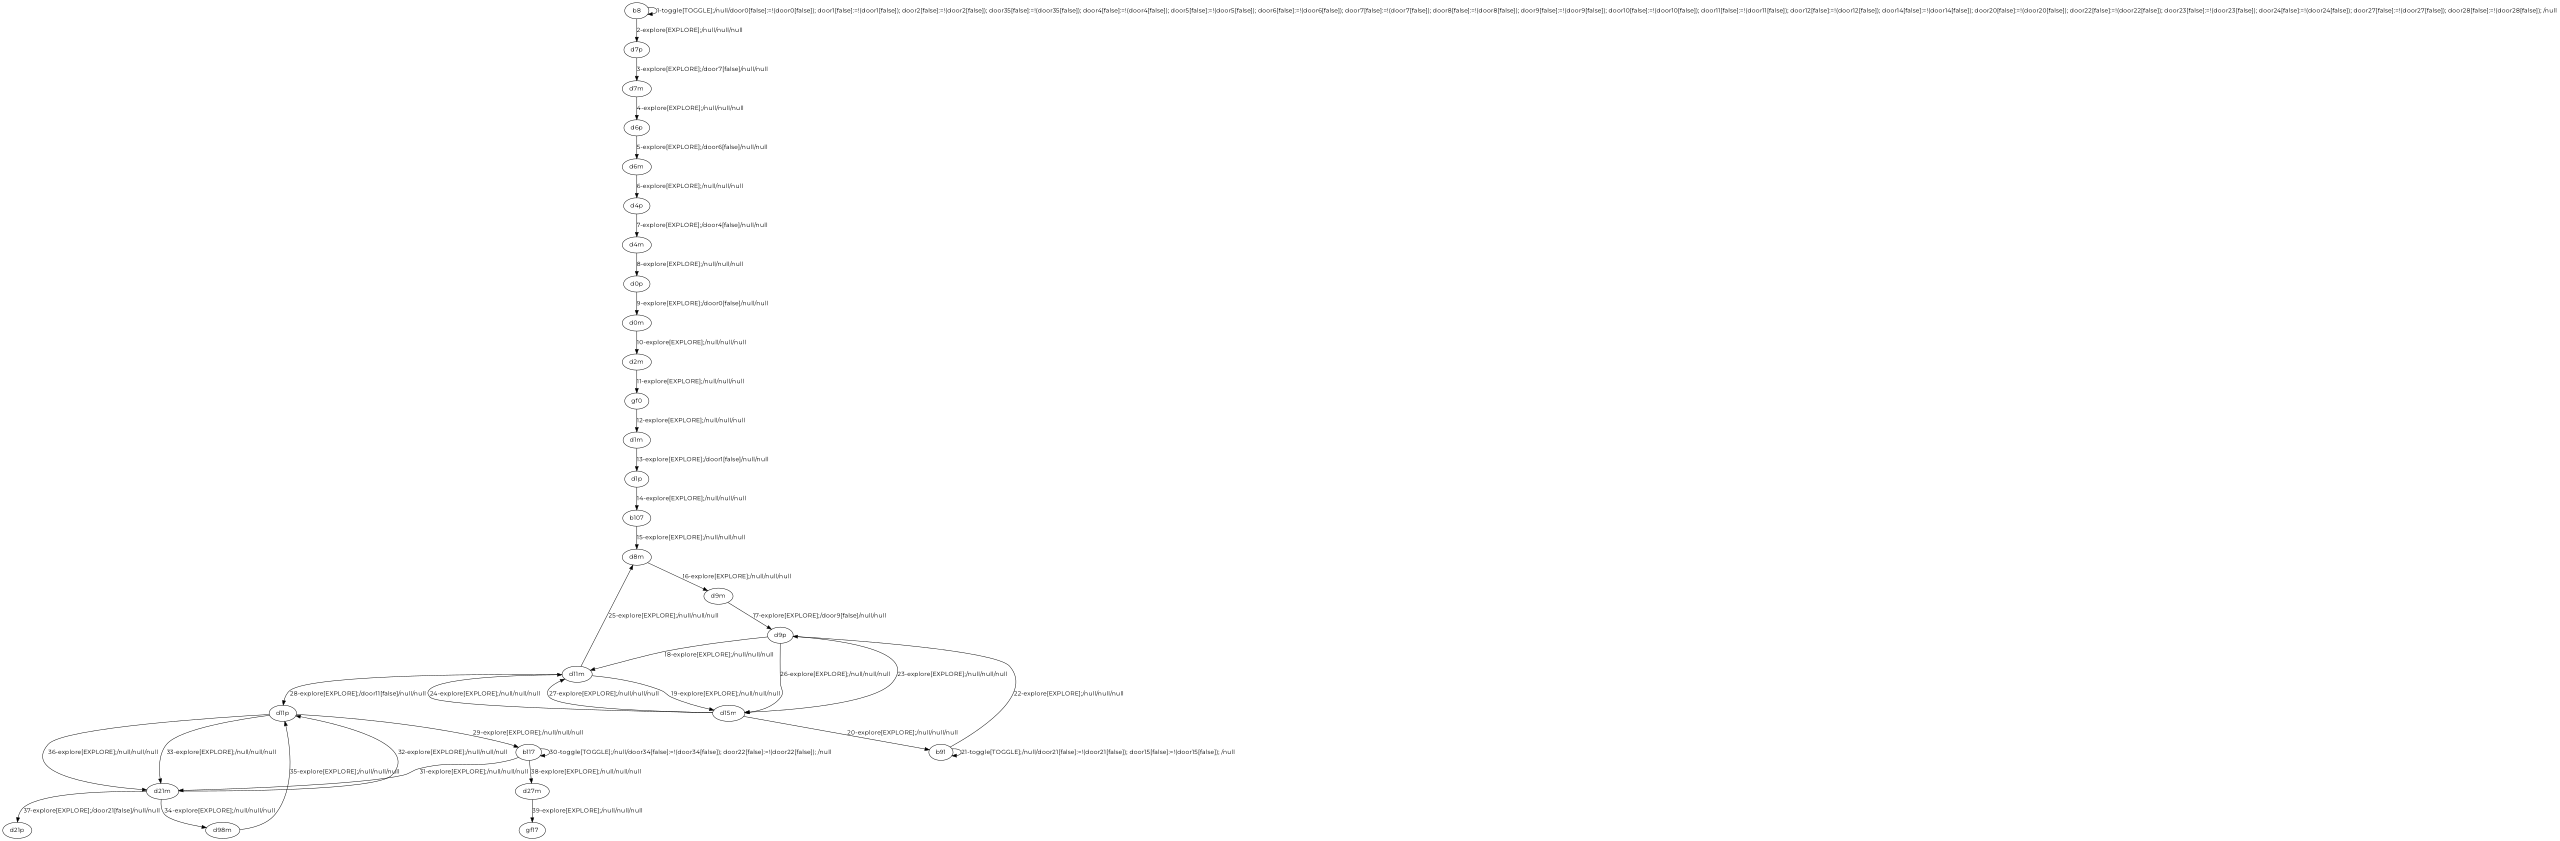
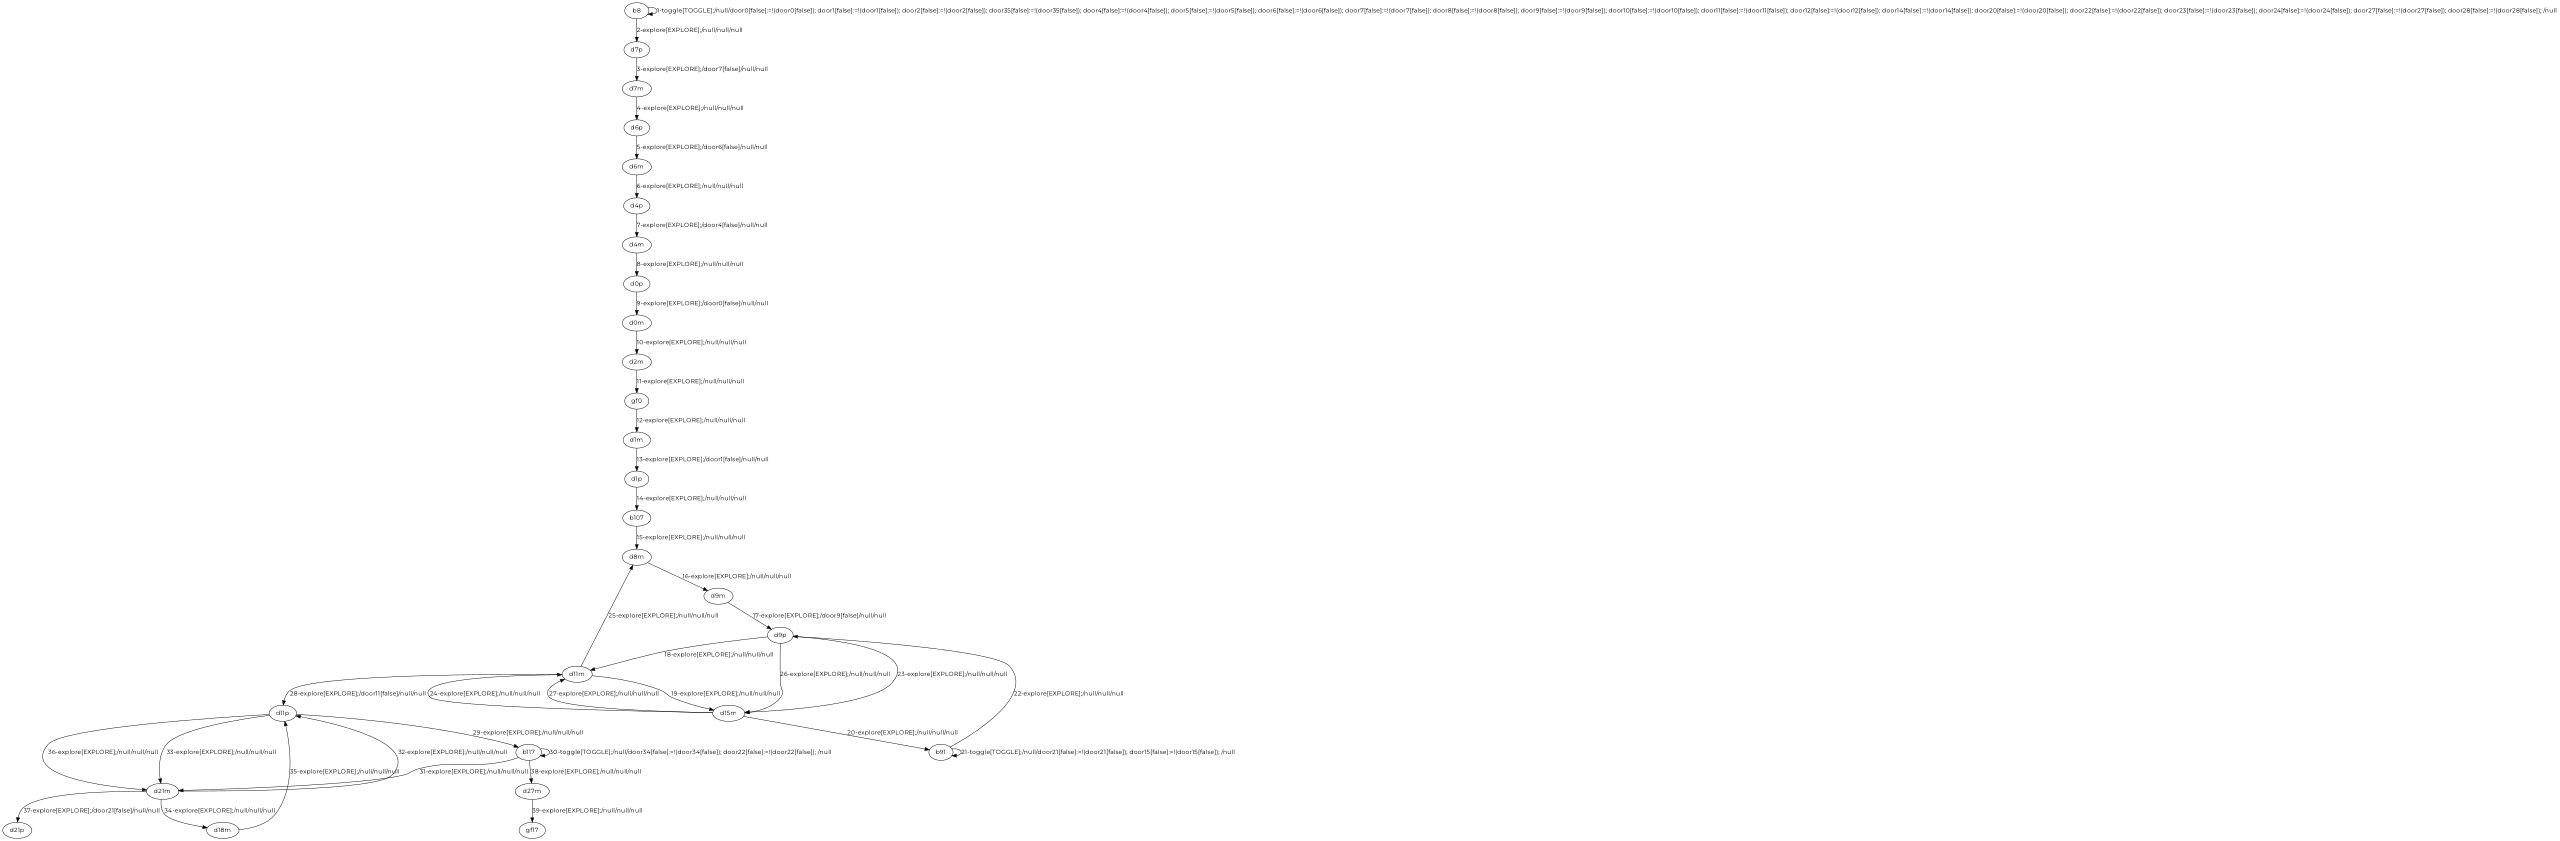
(223, 830) -> (223, 830)
